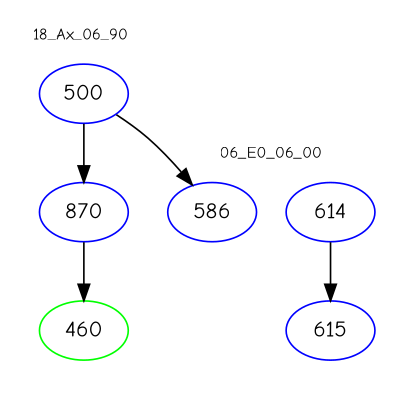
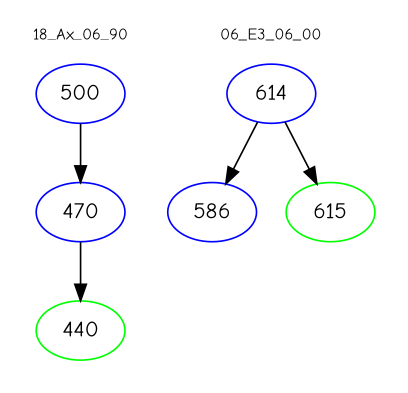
(165, 154) -> (246, 146)
(271, 154) -> (271, 35)
(84, 212) -> (81, 212)
(84, 331) -> (81, 331)
(331, 331) -> (331, 212)
